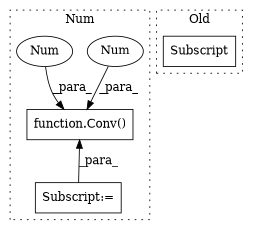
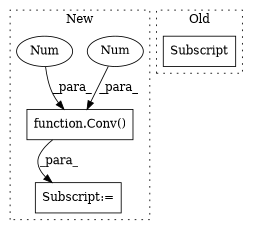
(80, 20) -> (80, 20)
(79, 165) -> (39, 157)
